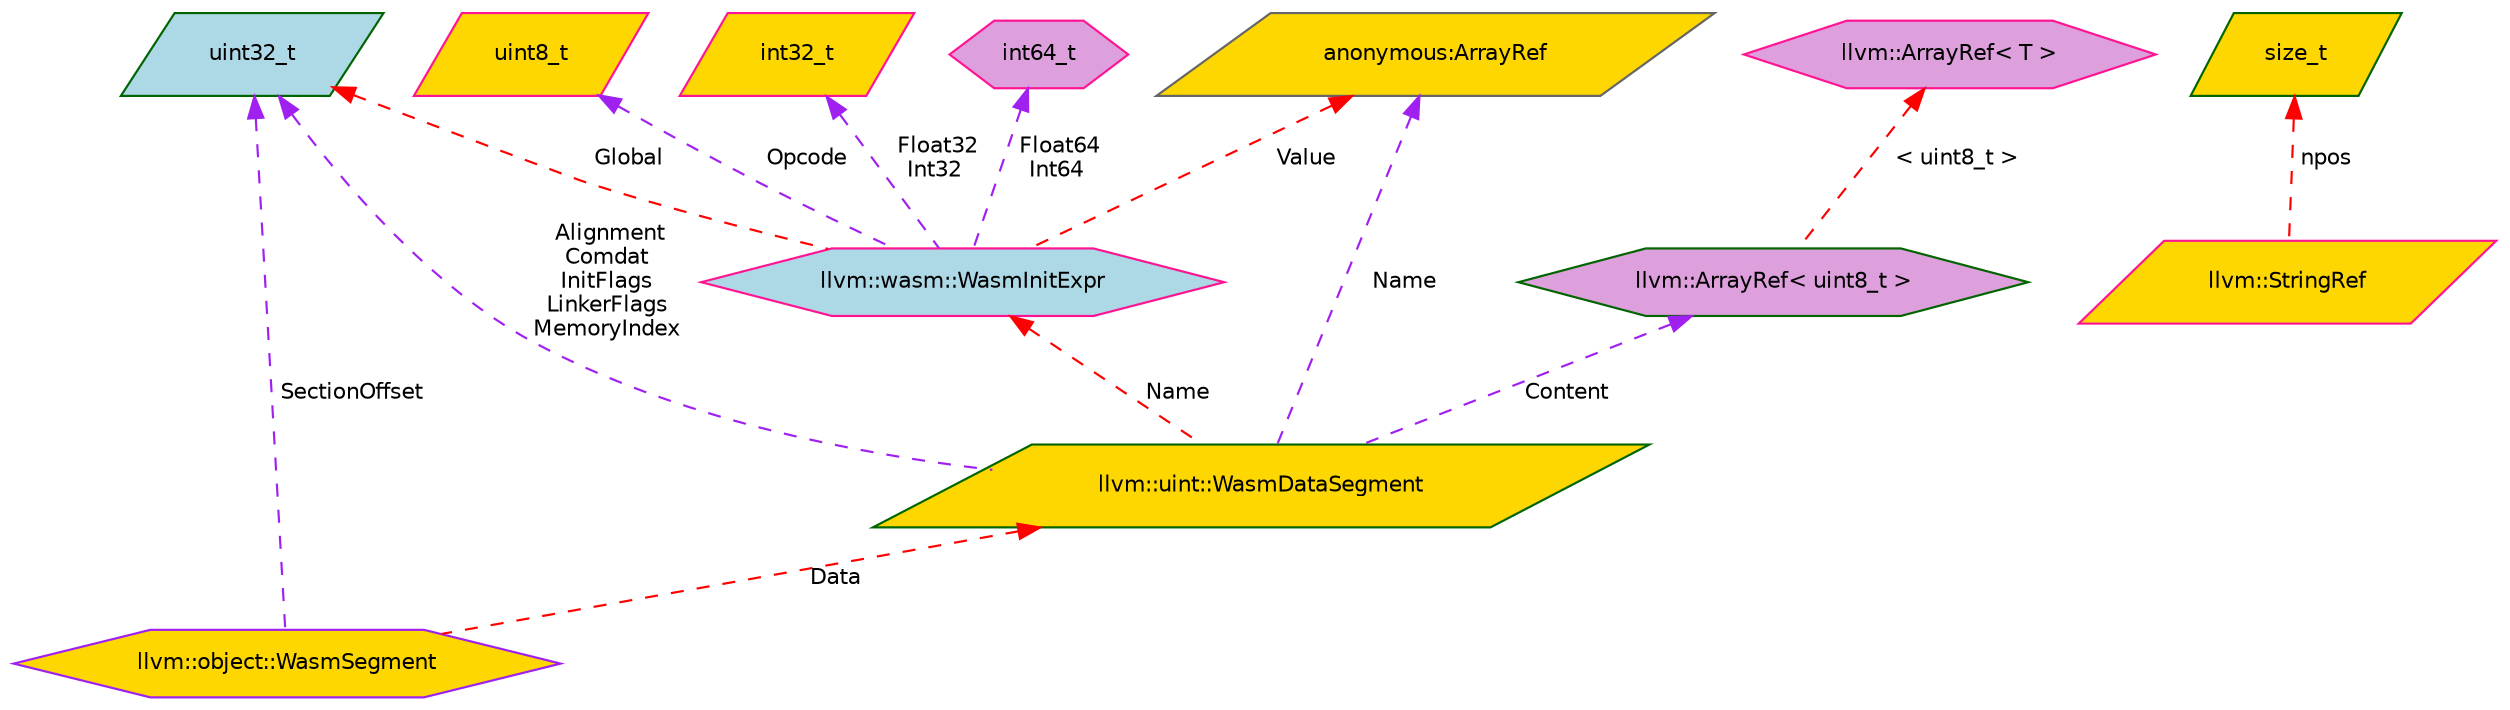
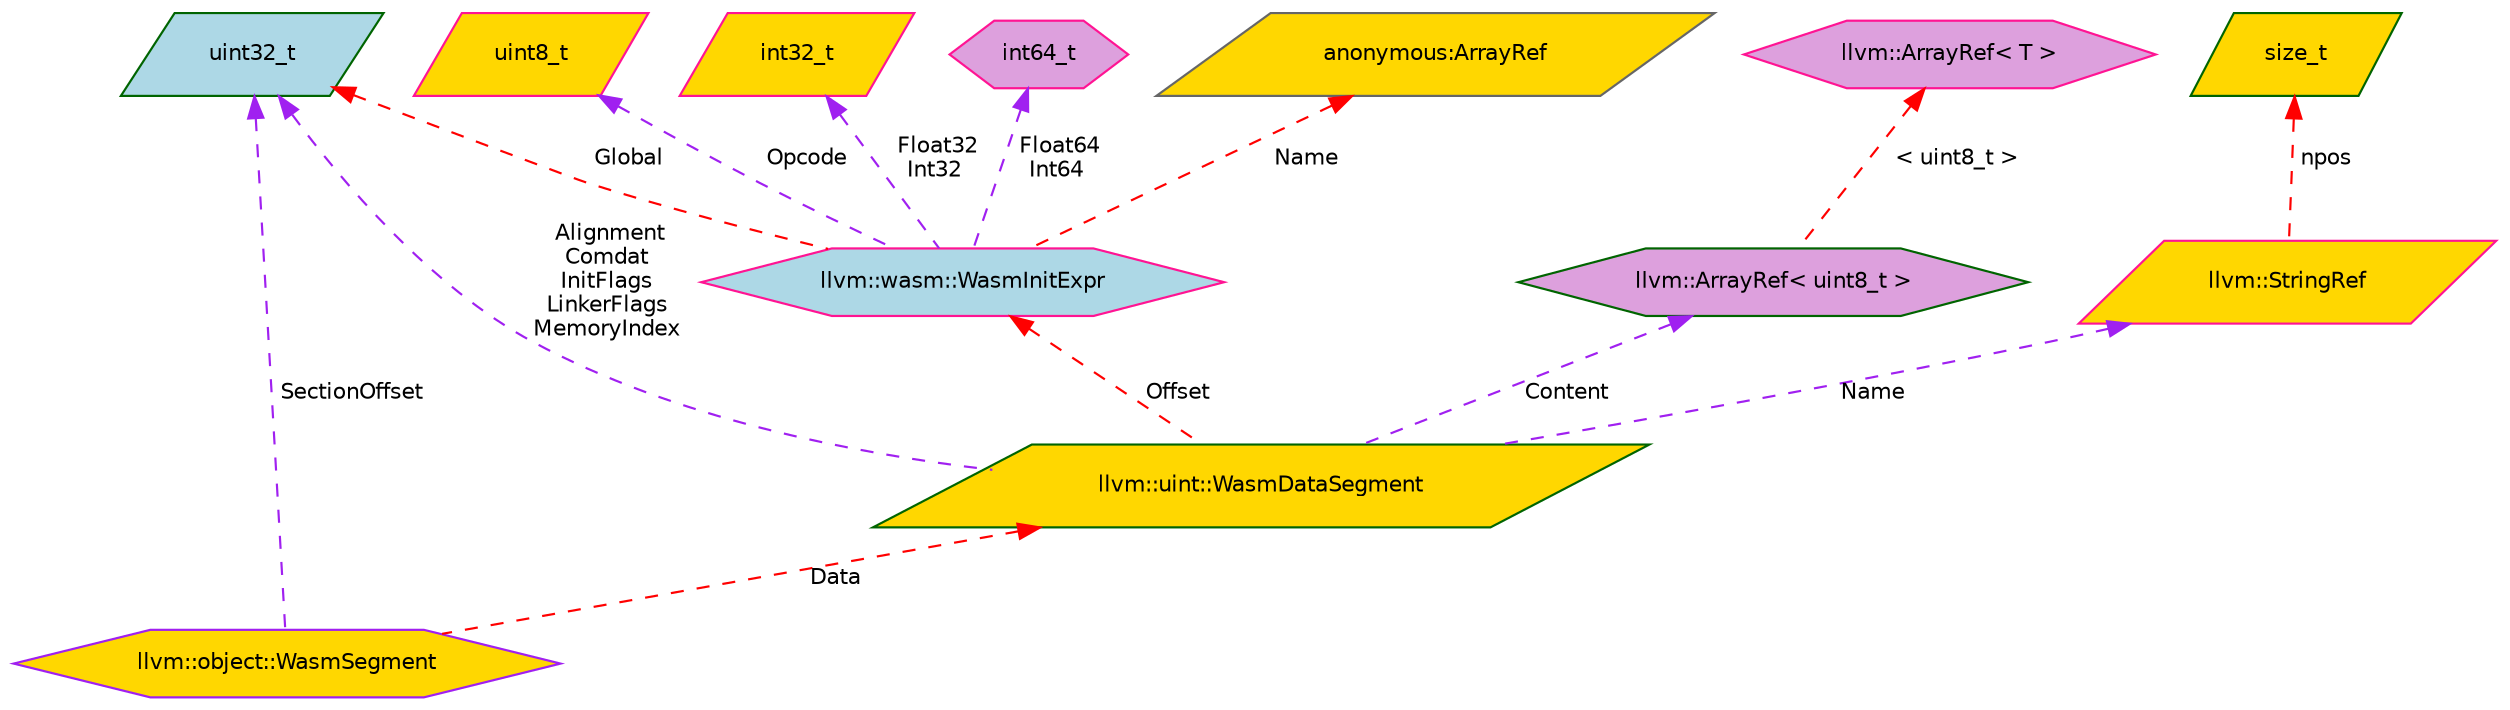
(1304, 159) -> (1304, 159)
(1344, 280) -> (1805, 390)
(1175, 393) -> (1175, 393)
